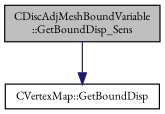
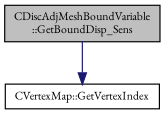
(82, 96) -> (82, 96)
